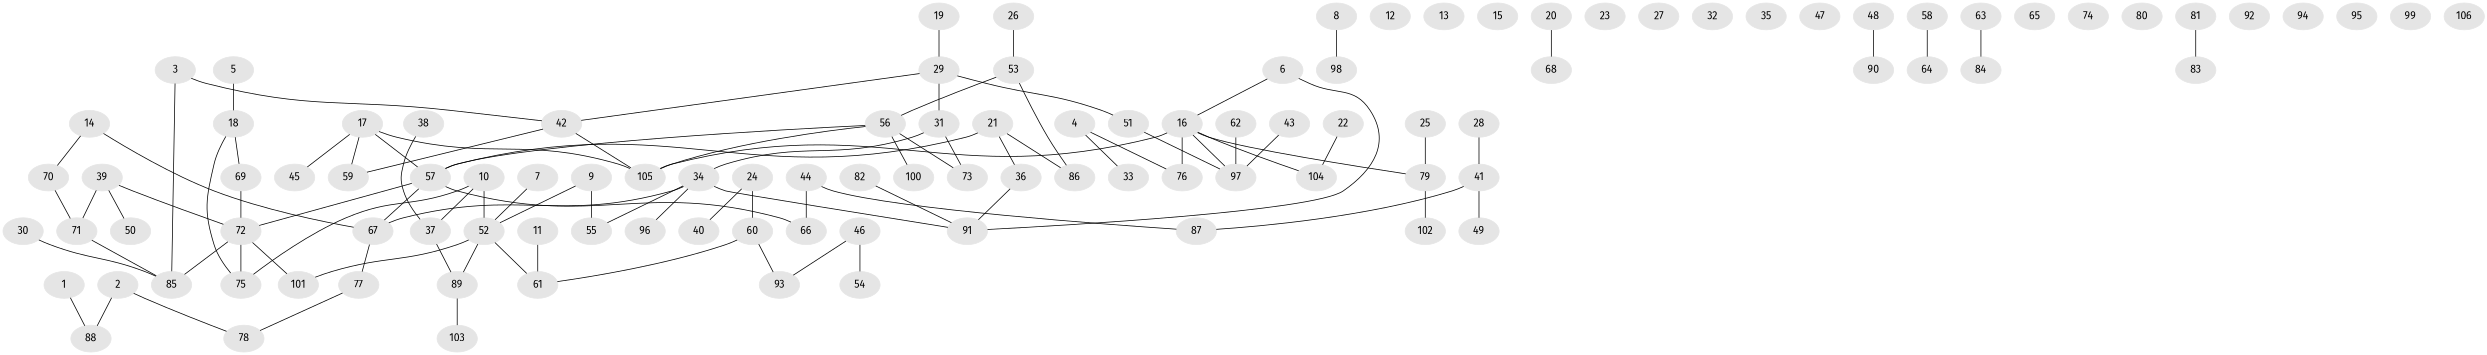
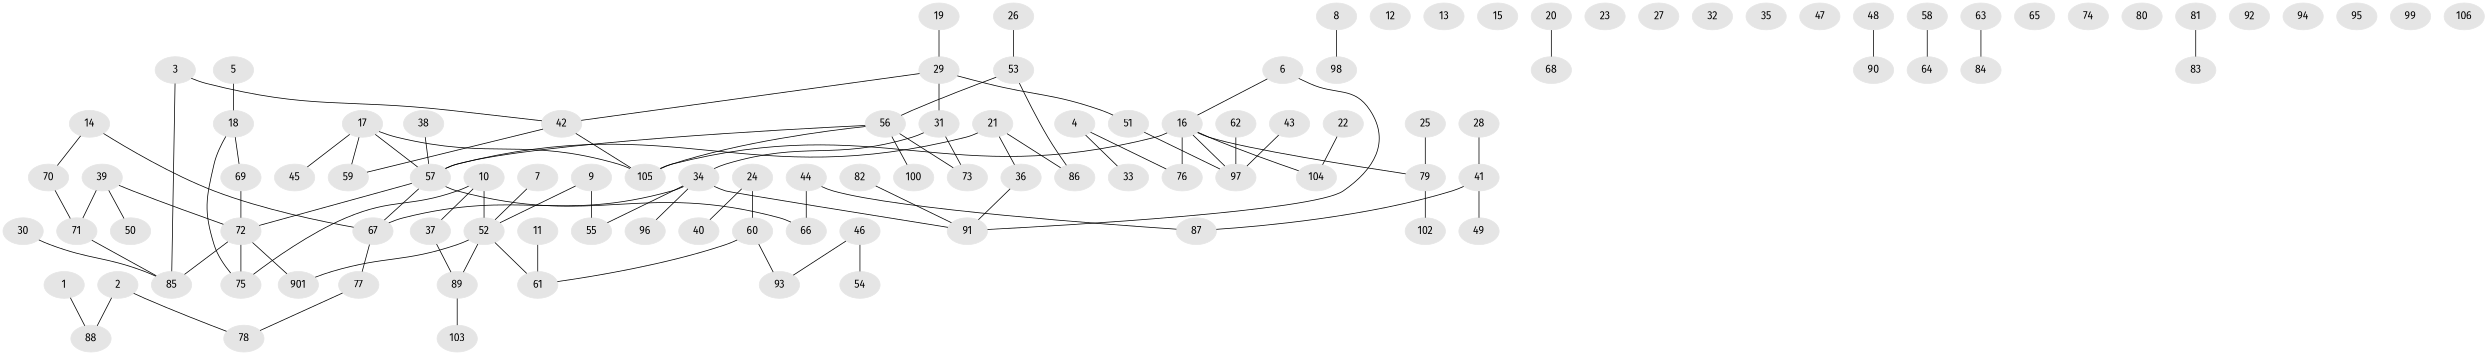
(401, 179) -> (427, 151)
(298, 285) -> (298, 285)
